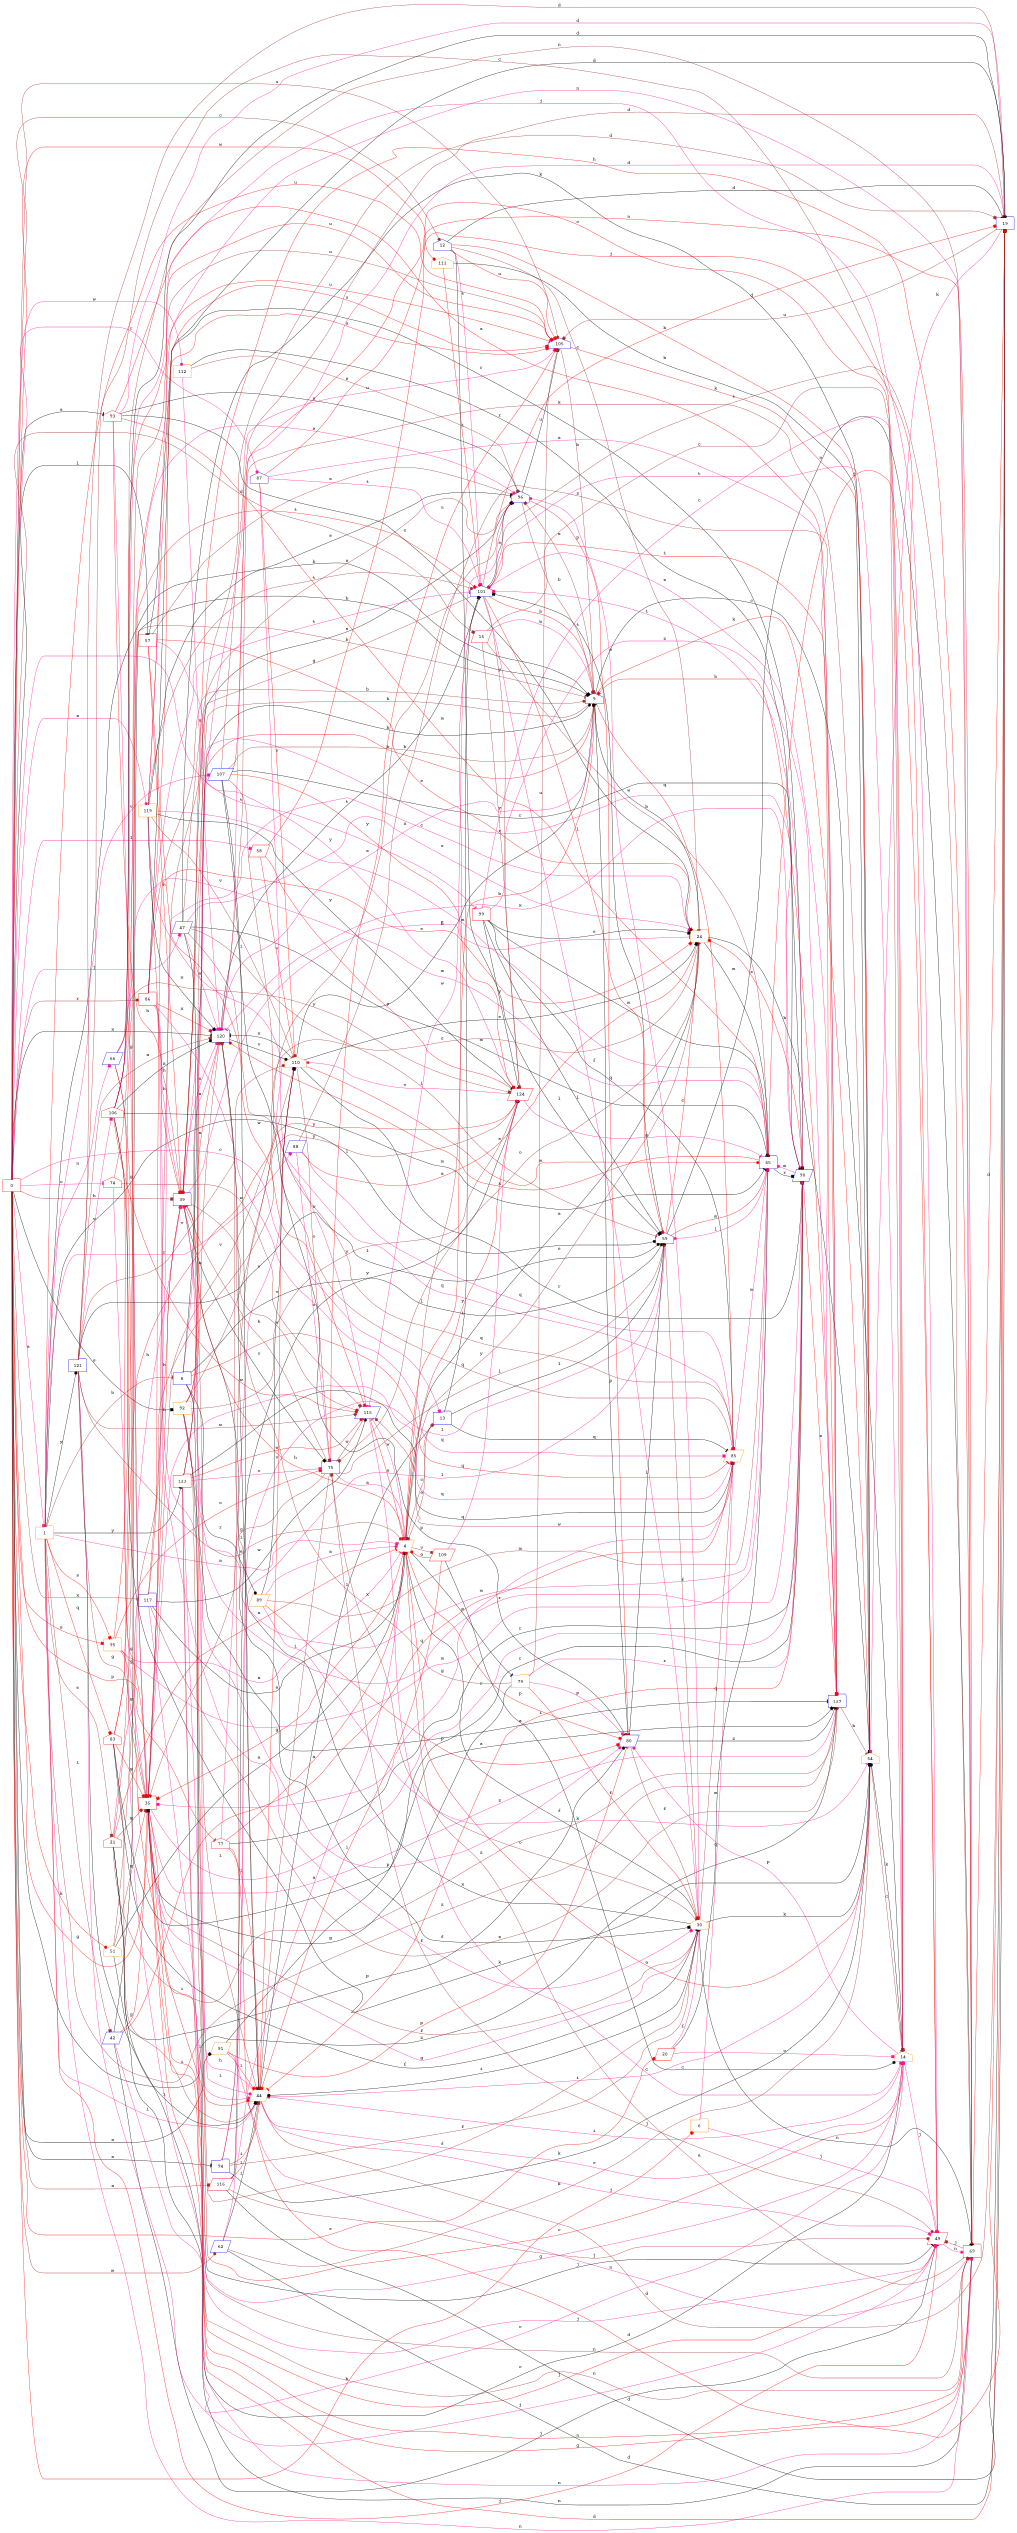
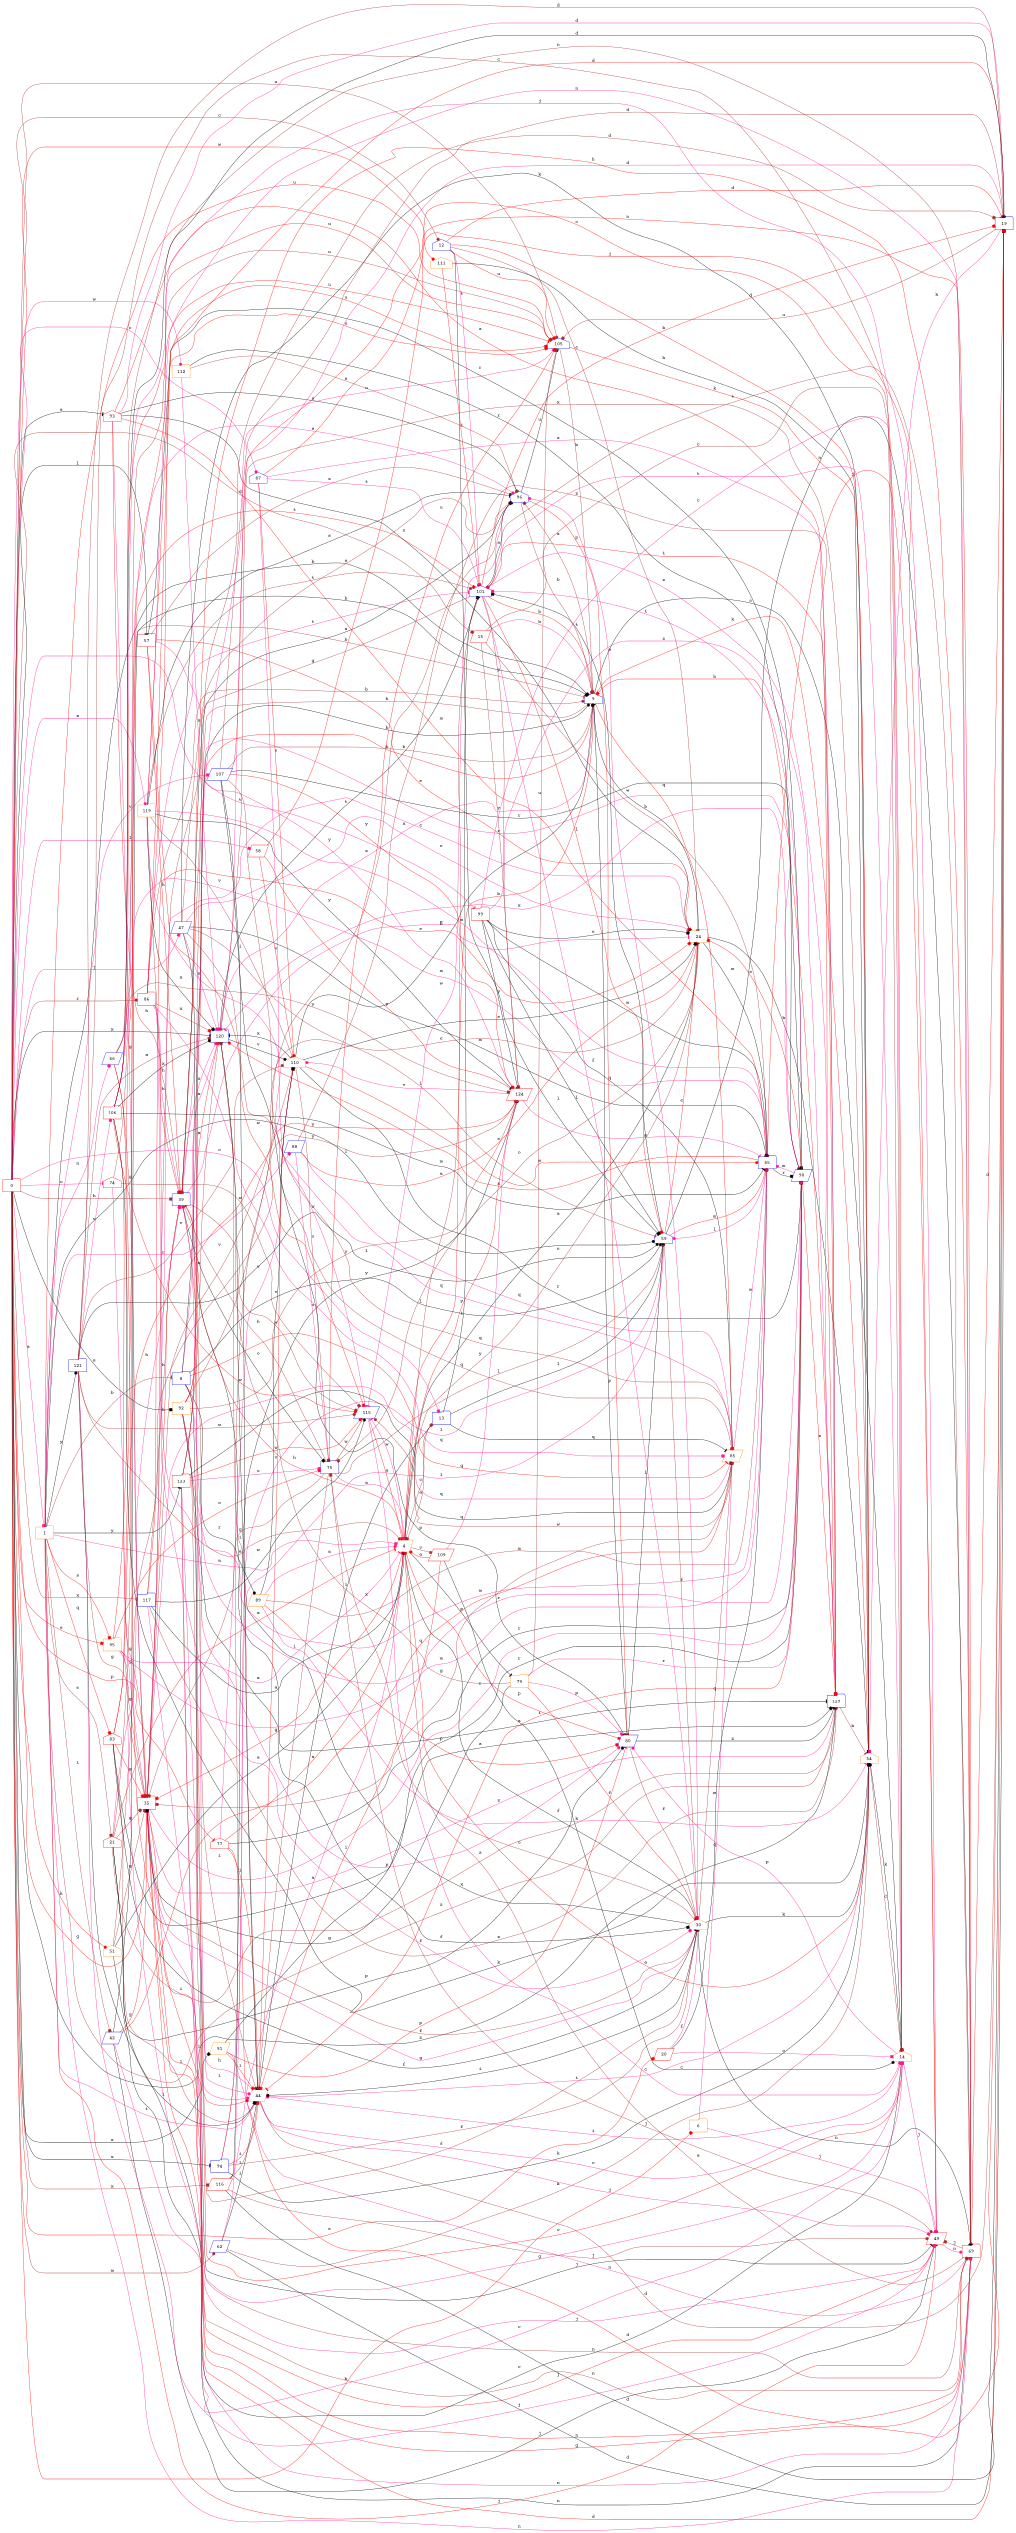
(727, 190) -> (726, 190)
(316, 193) -> (315, 193)
(113, 1113) -> (112, 1113)
(458, 1652) -> (457, 1652)
